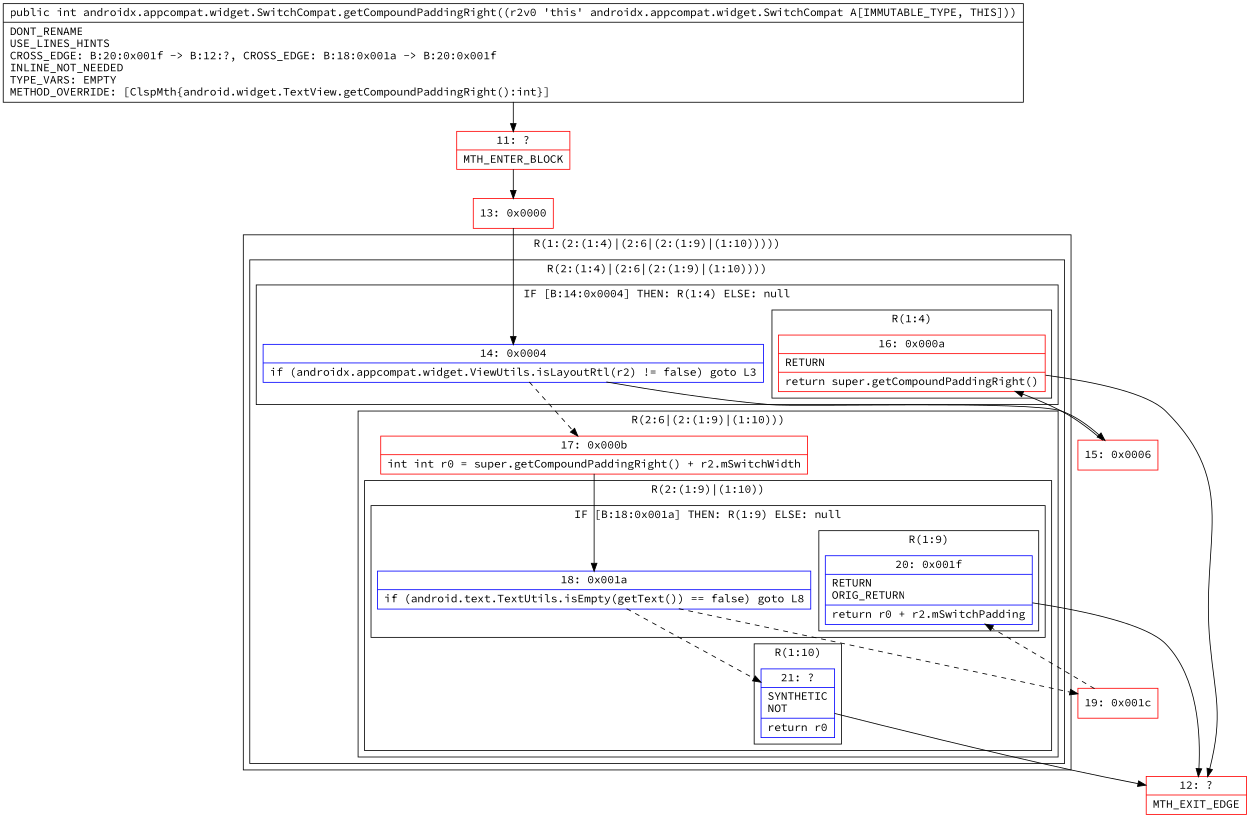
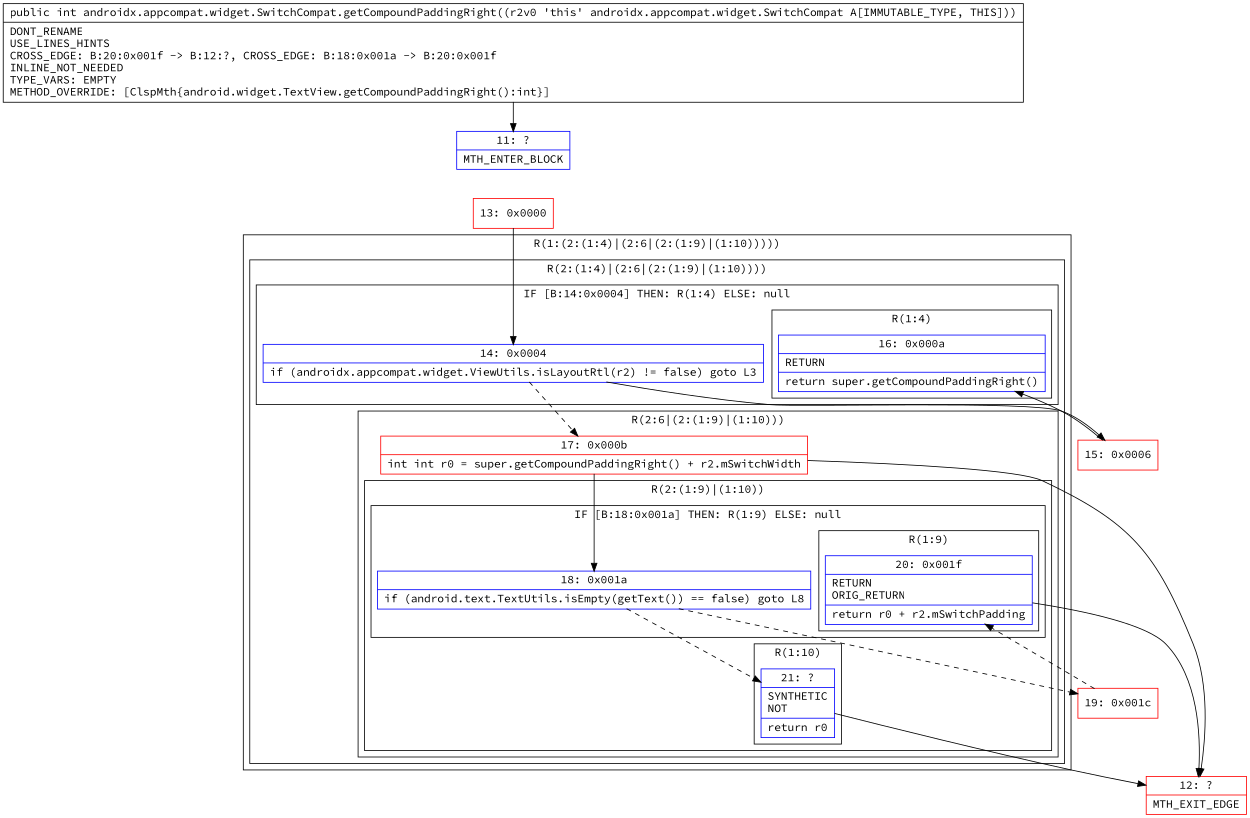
(513, 150) -> (513, 150)
(513, 180) -> none
(912, 363) -> (912, 363)
(1212, 521) -> (1095, 509)
